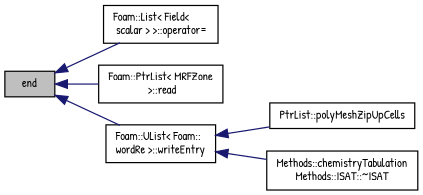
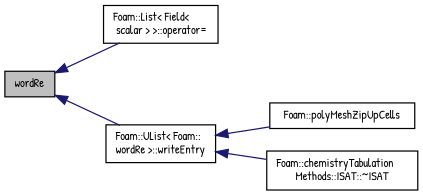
(30, 84) -> (30, 84)
(161, 84) -> none
(342, 116) -> (342, 116)
(342, 171) -> (342, 171)
